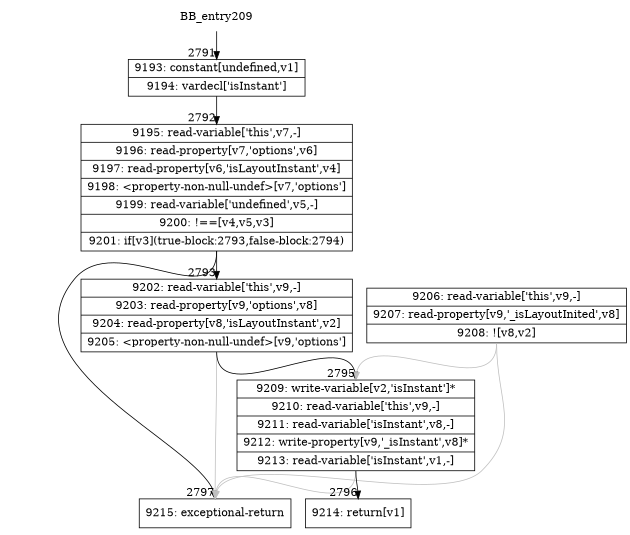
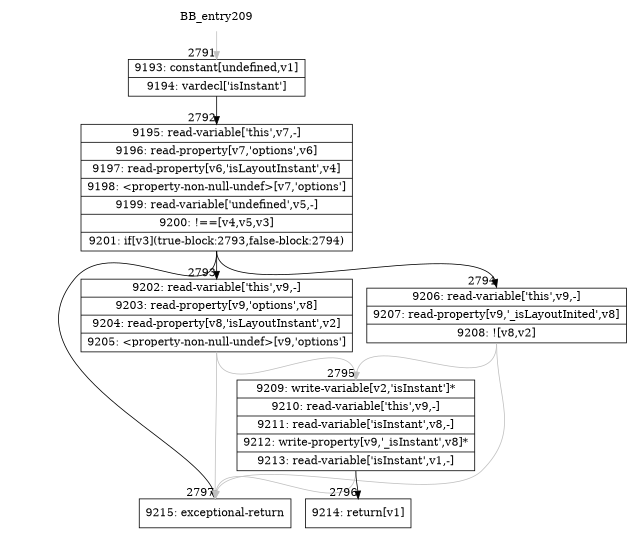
(217, 41) -> (217, 41)
none -> (353, 270)
(282, 367) -> (282, 367)
